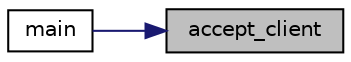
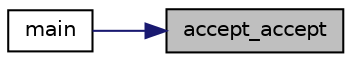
(255, 31) -> (255, 31)
